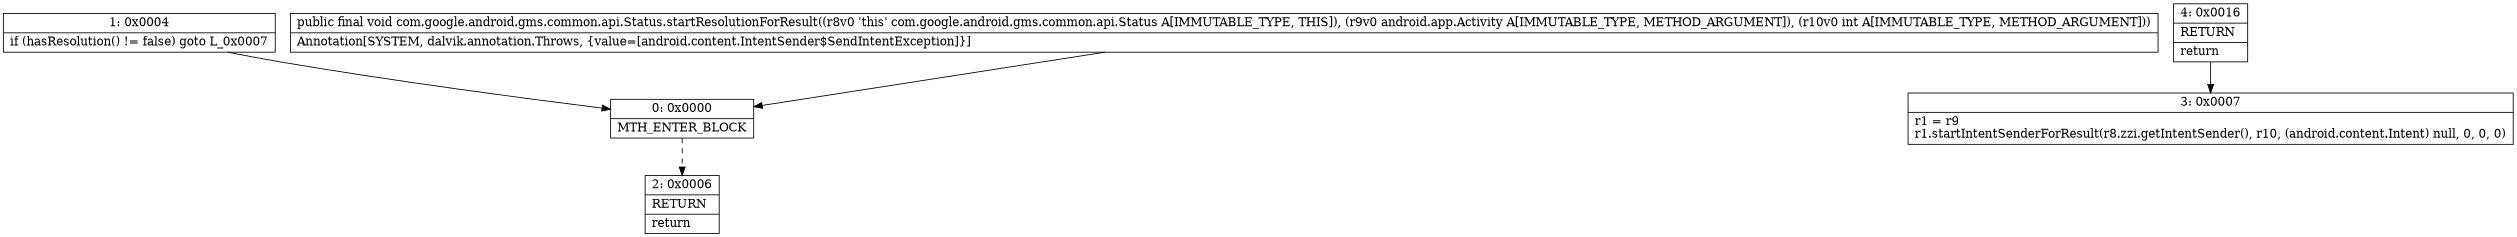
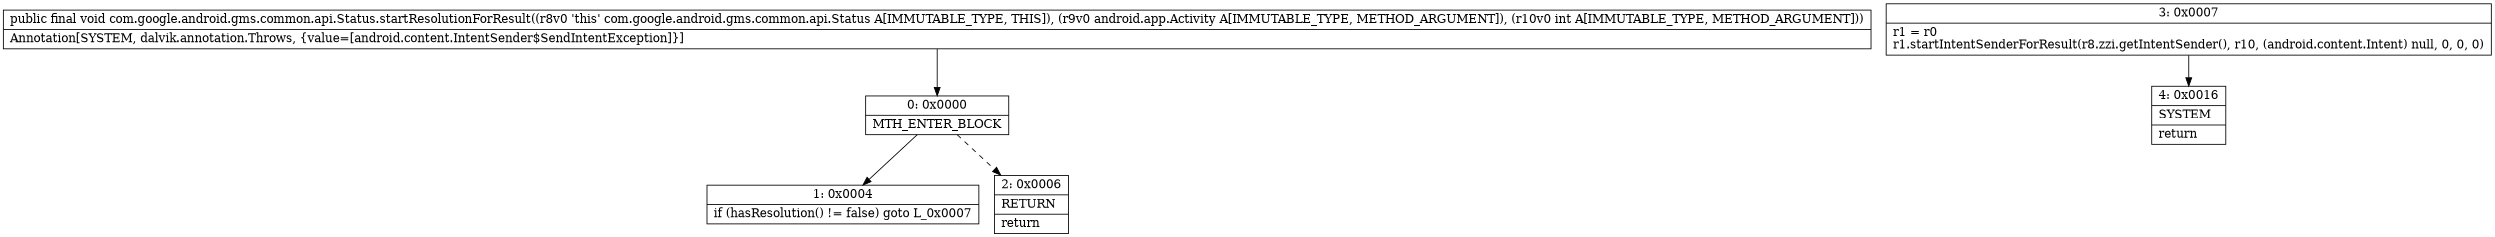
(2208, 32) -> (2185, 115)
(2211, 73) -> (2189, 66)
(414, 83) -> (893, 157)
(1937, 122) -> (1915, 32)
